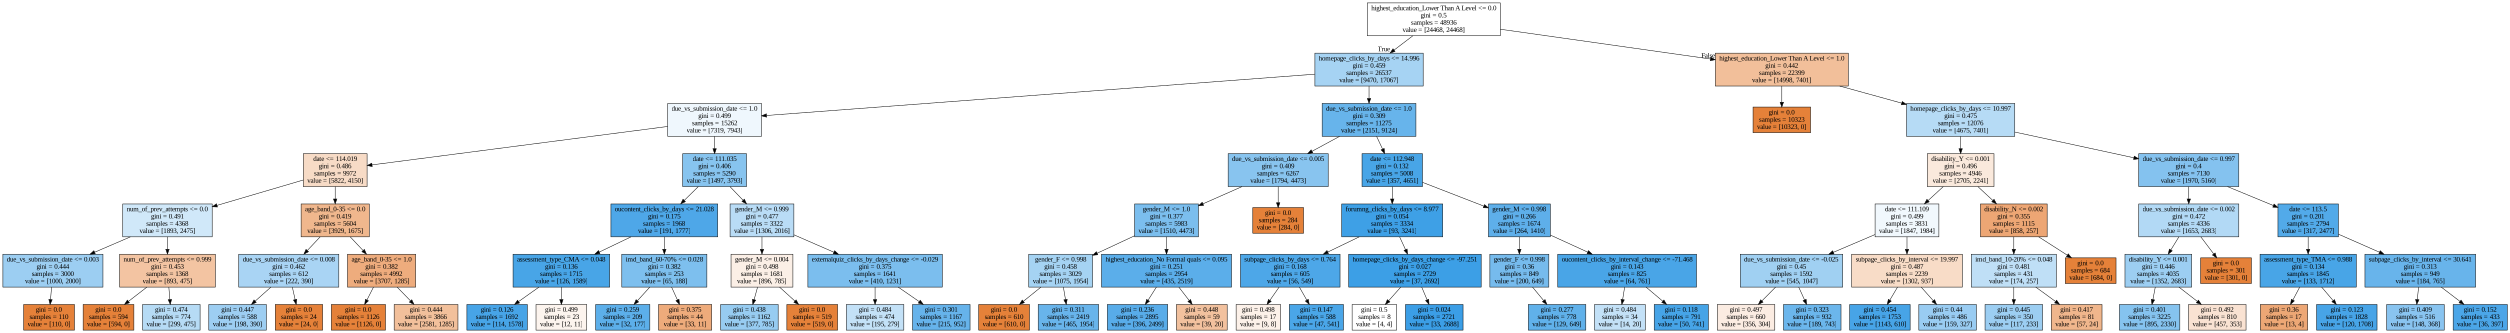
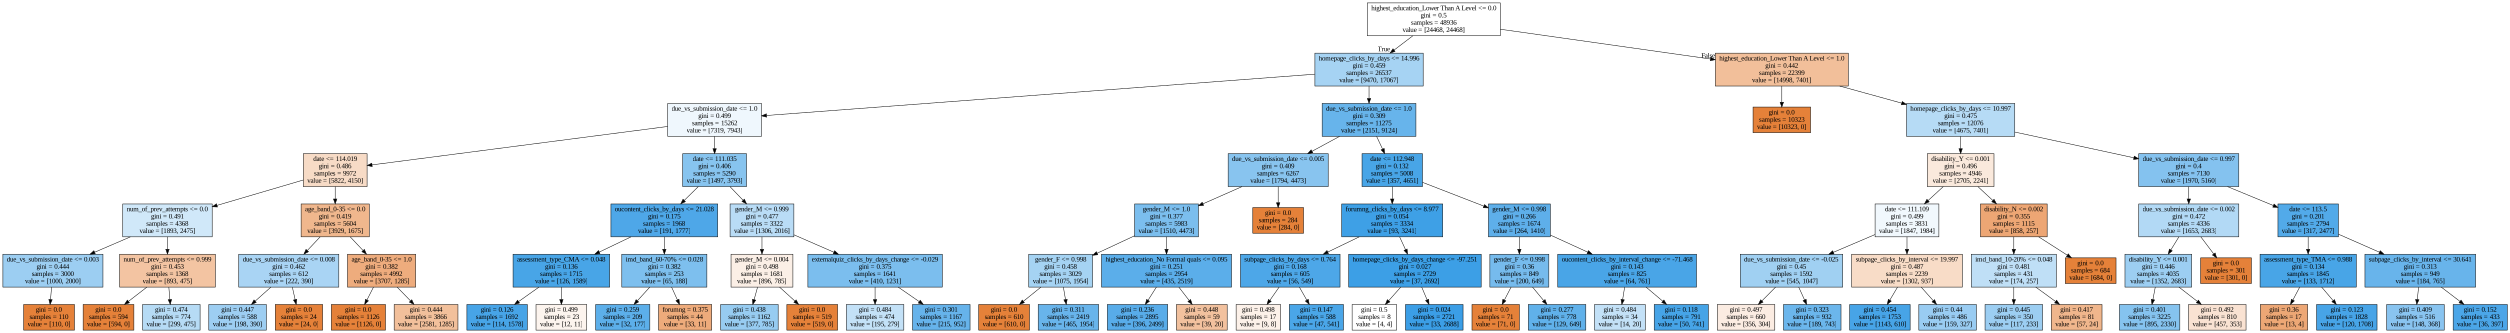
(685, 317) -> (685, 317)
none -> (1496, 317)
